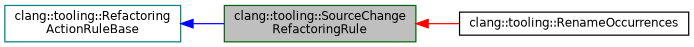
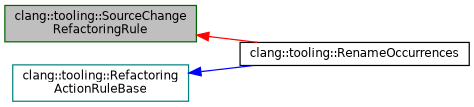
(209, 24) -> (227, 69)
